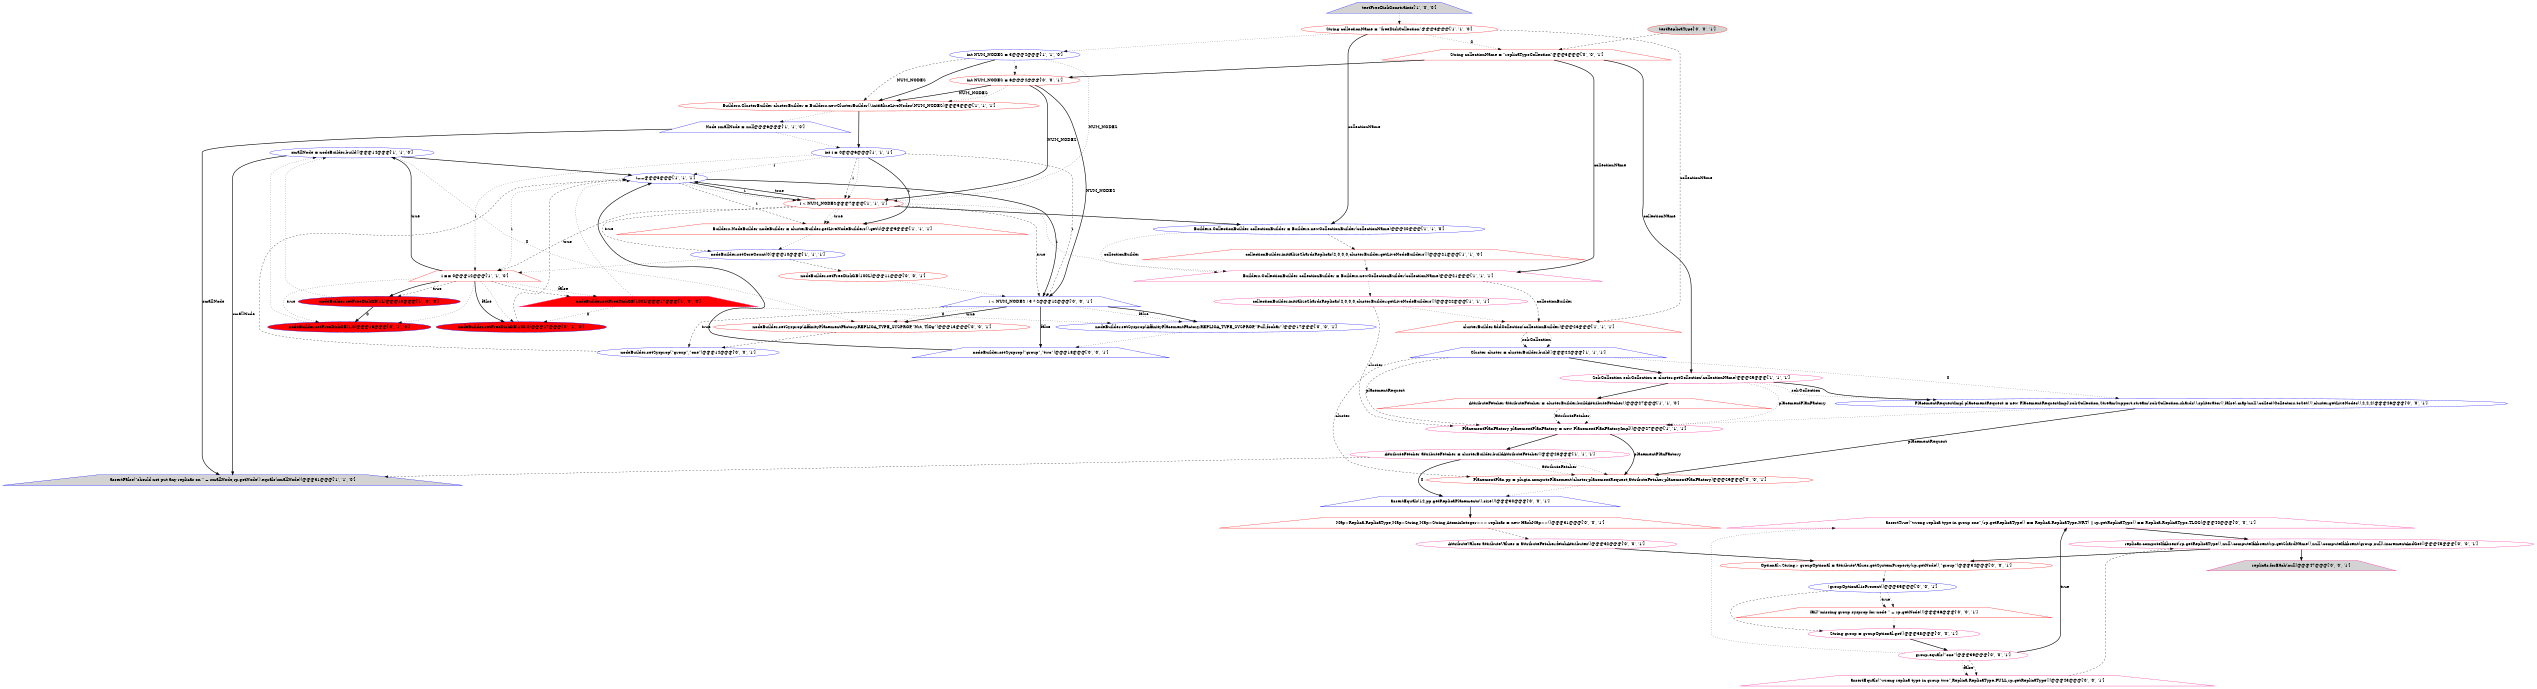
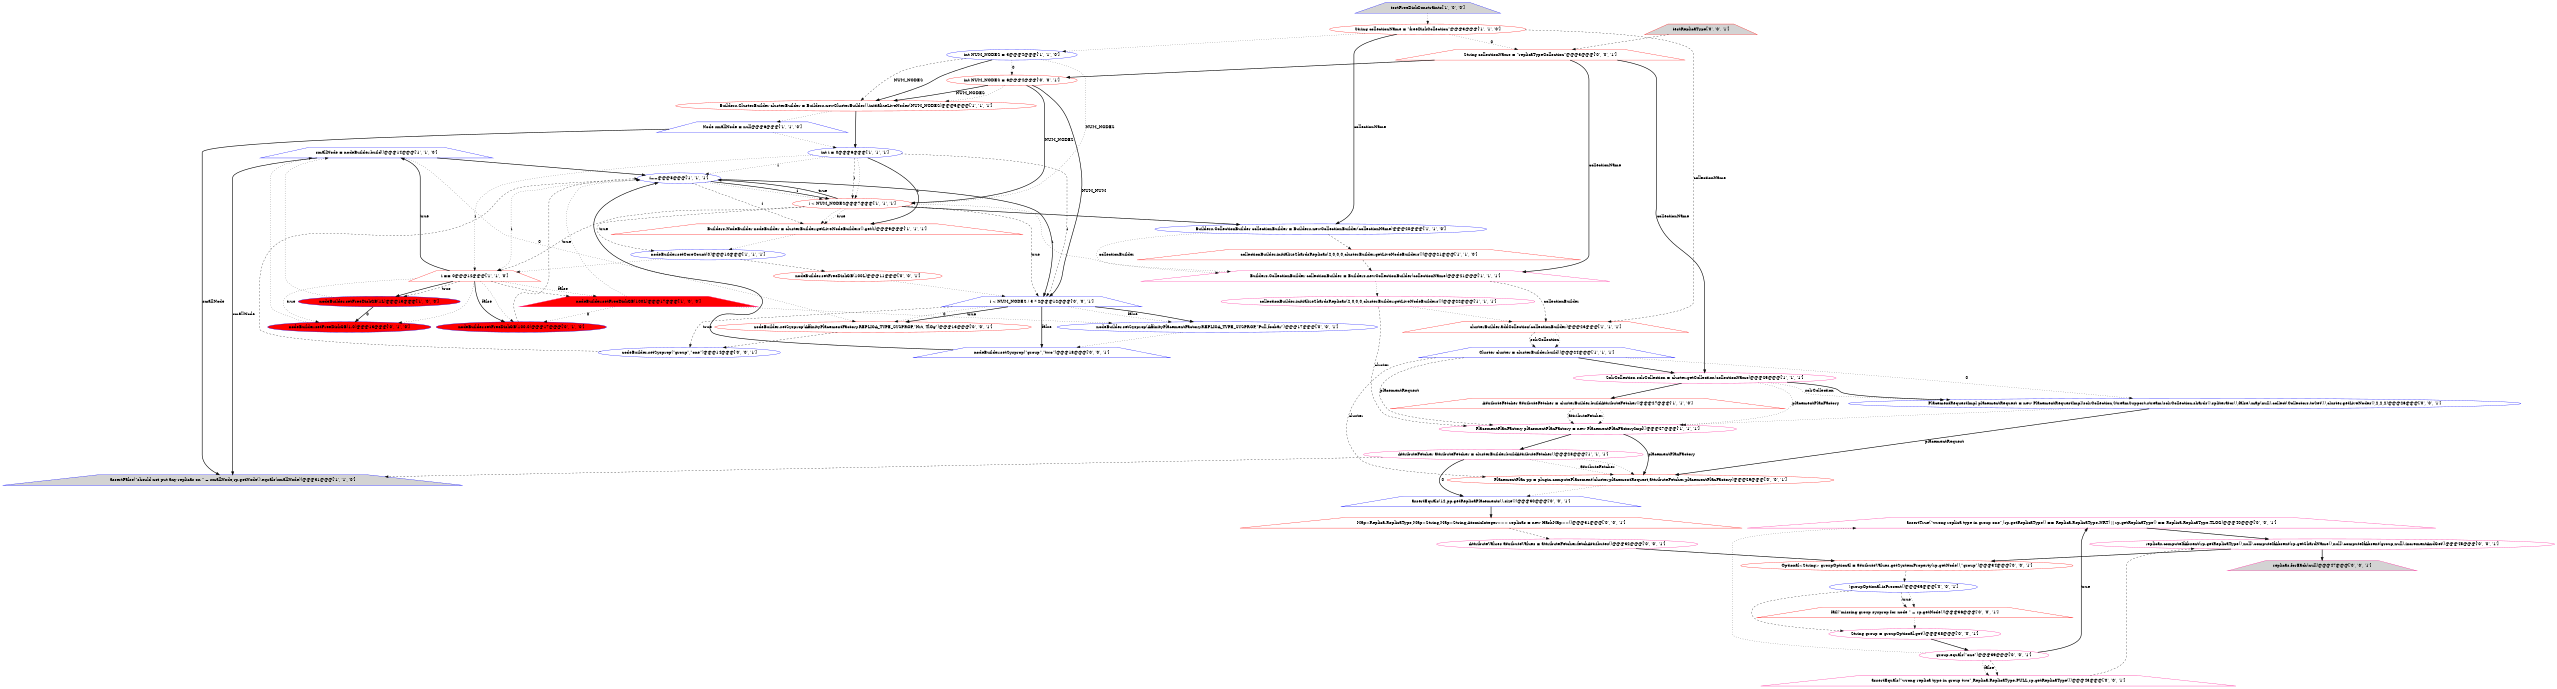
(1687, 29) -> (1701, 29)
(352, 153) -> (377, 153)
(1101, 191) -> (1094, 191)
